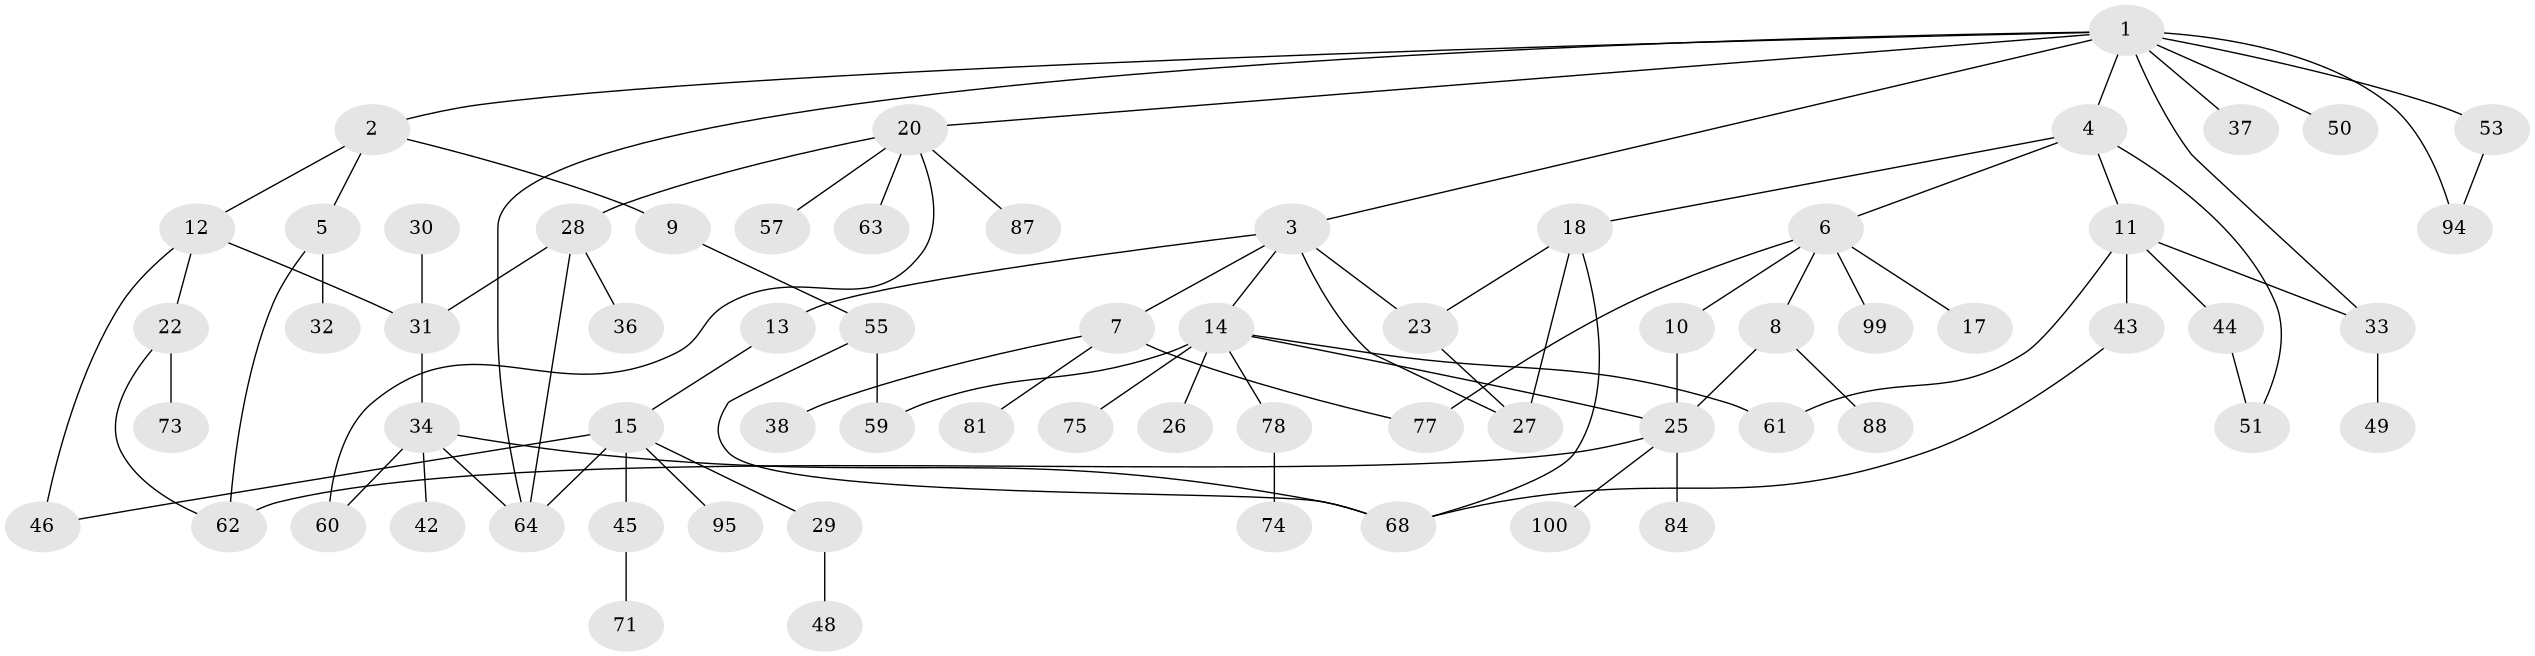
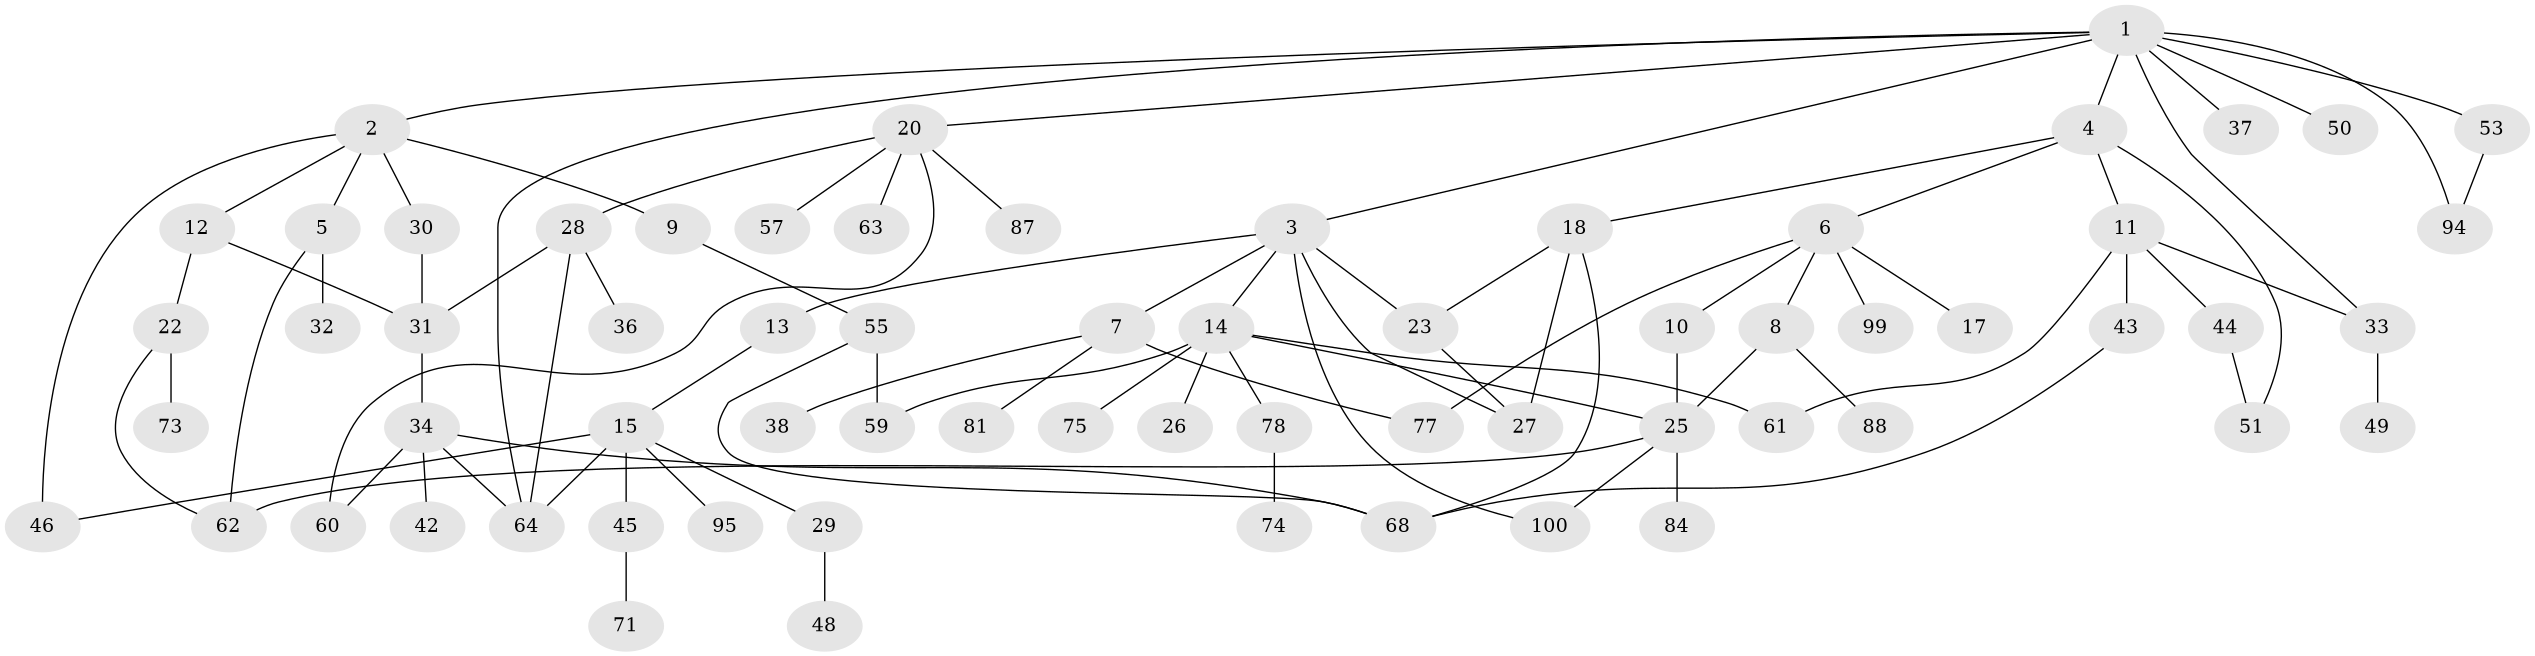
none -> (397, 179)
(90, 364) -> (108, 250)
none -> (1355, 428)
